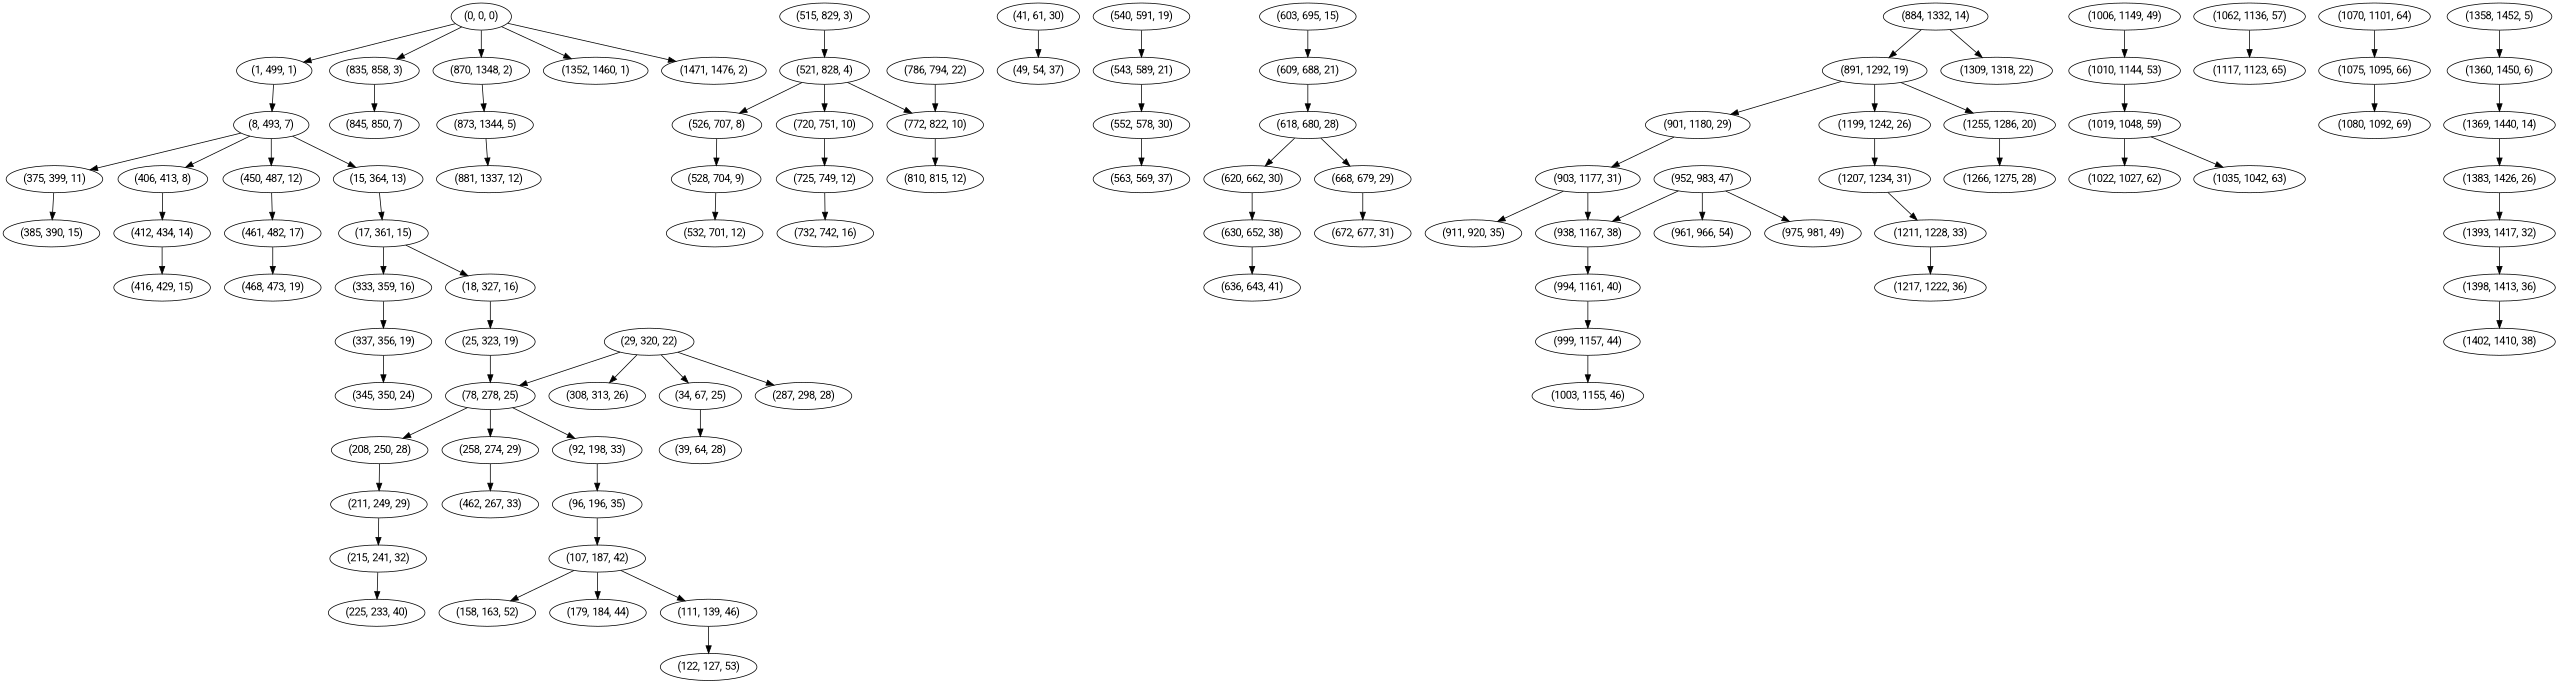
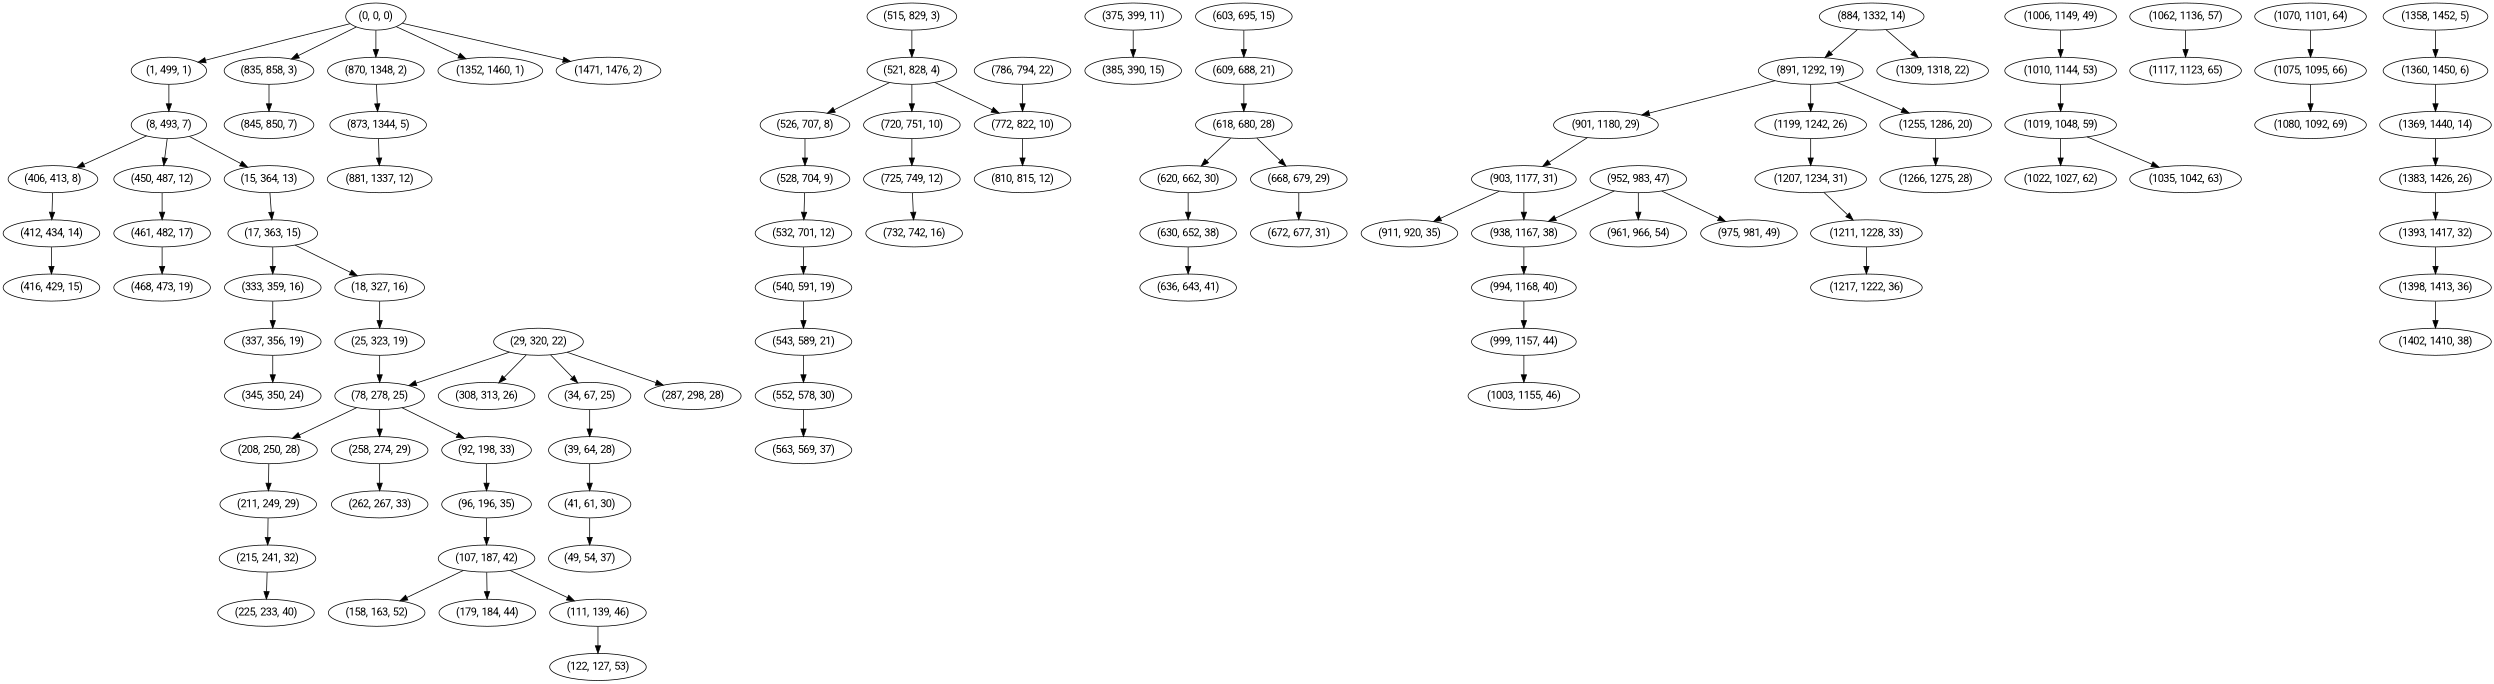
(169, 151) -> none
(383, 233) -> (273, 233)
none -> (803, 257)
(1588, 288) -> (1524, 288)
none -> (590, 474)
(490, 504) -> (380, 504)
